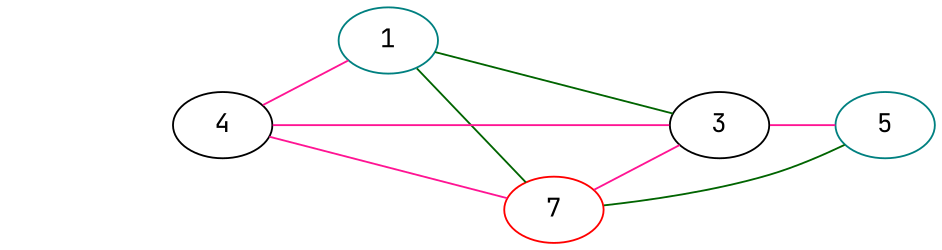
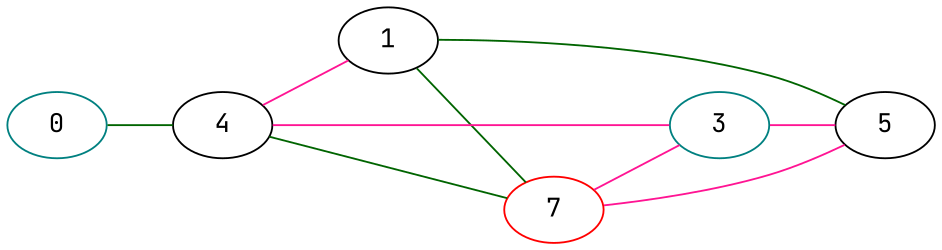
(388, 40) -> (388, 40)
(554, 83) -> (646, 52)
none -> (57, 125)
(720, 125) -> (720, 125)
(885, 125) -> (885, 125)
(388, 167) -> (388, 167)
(727, 186) -> (727, 186)
